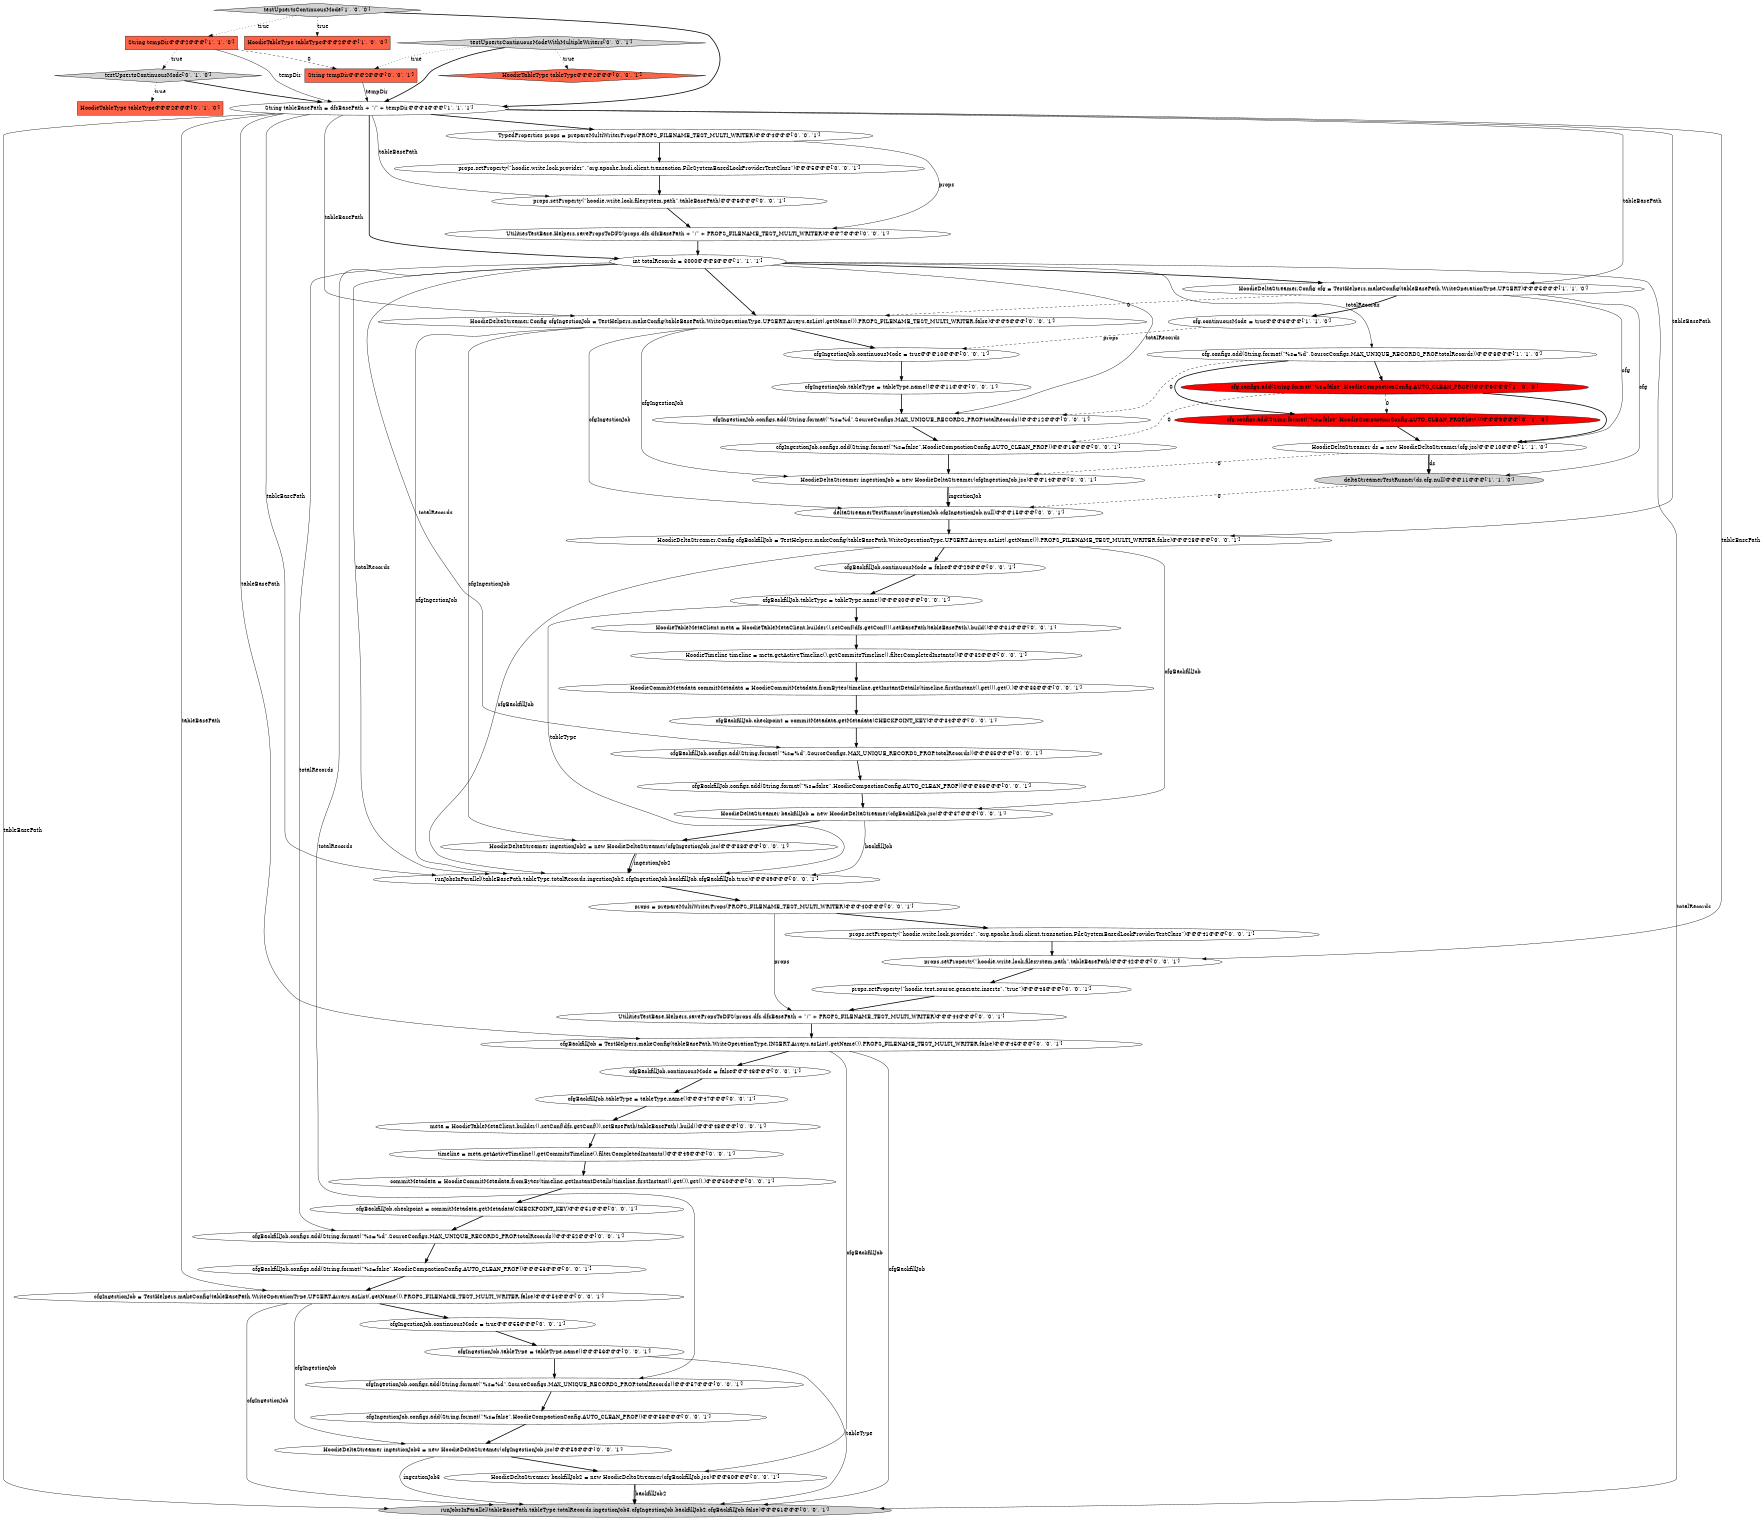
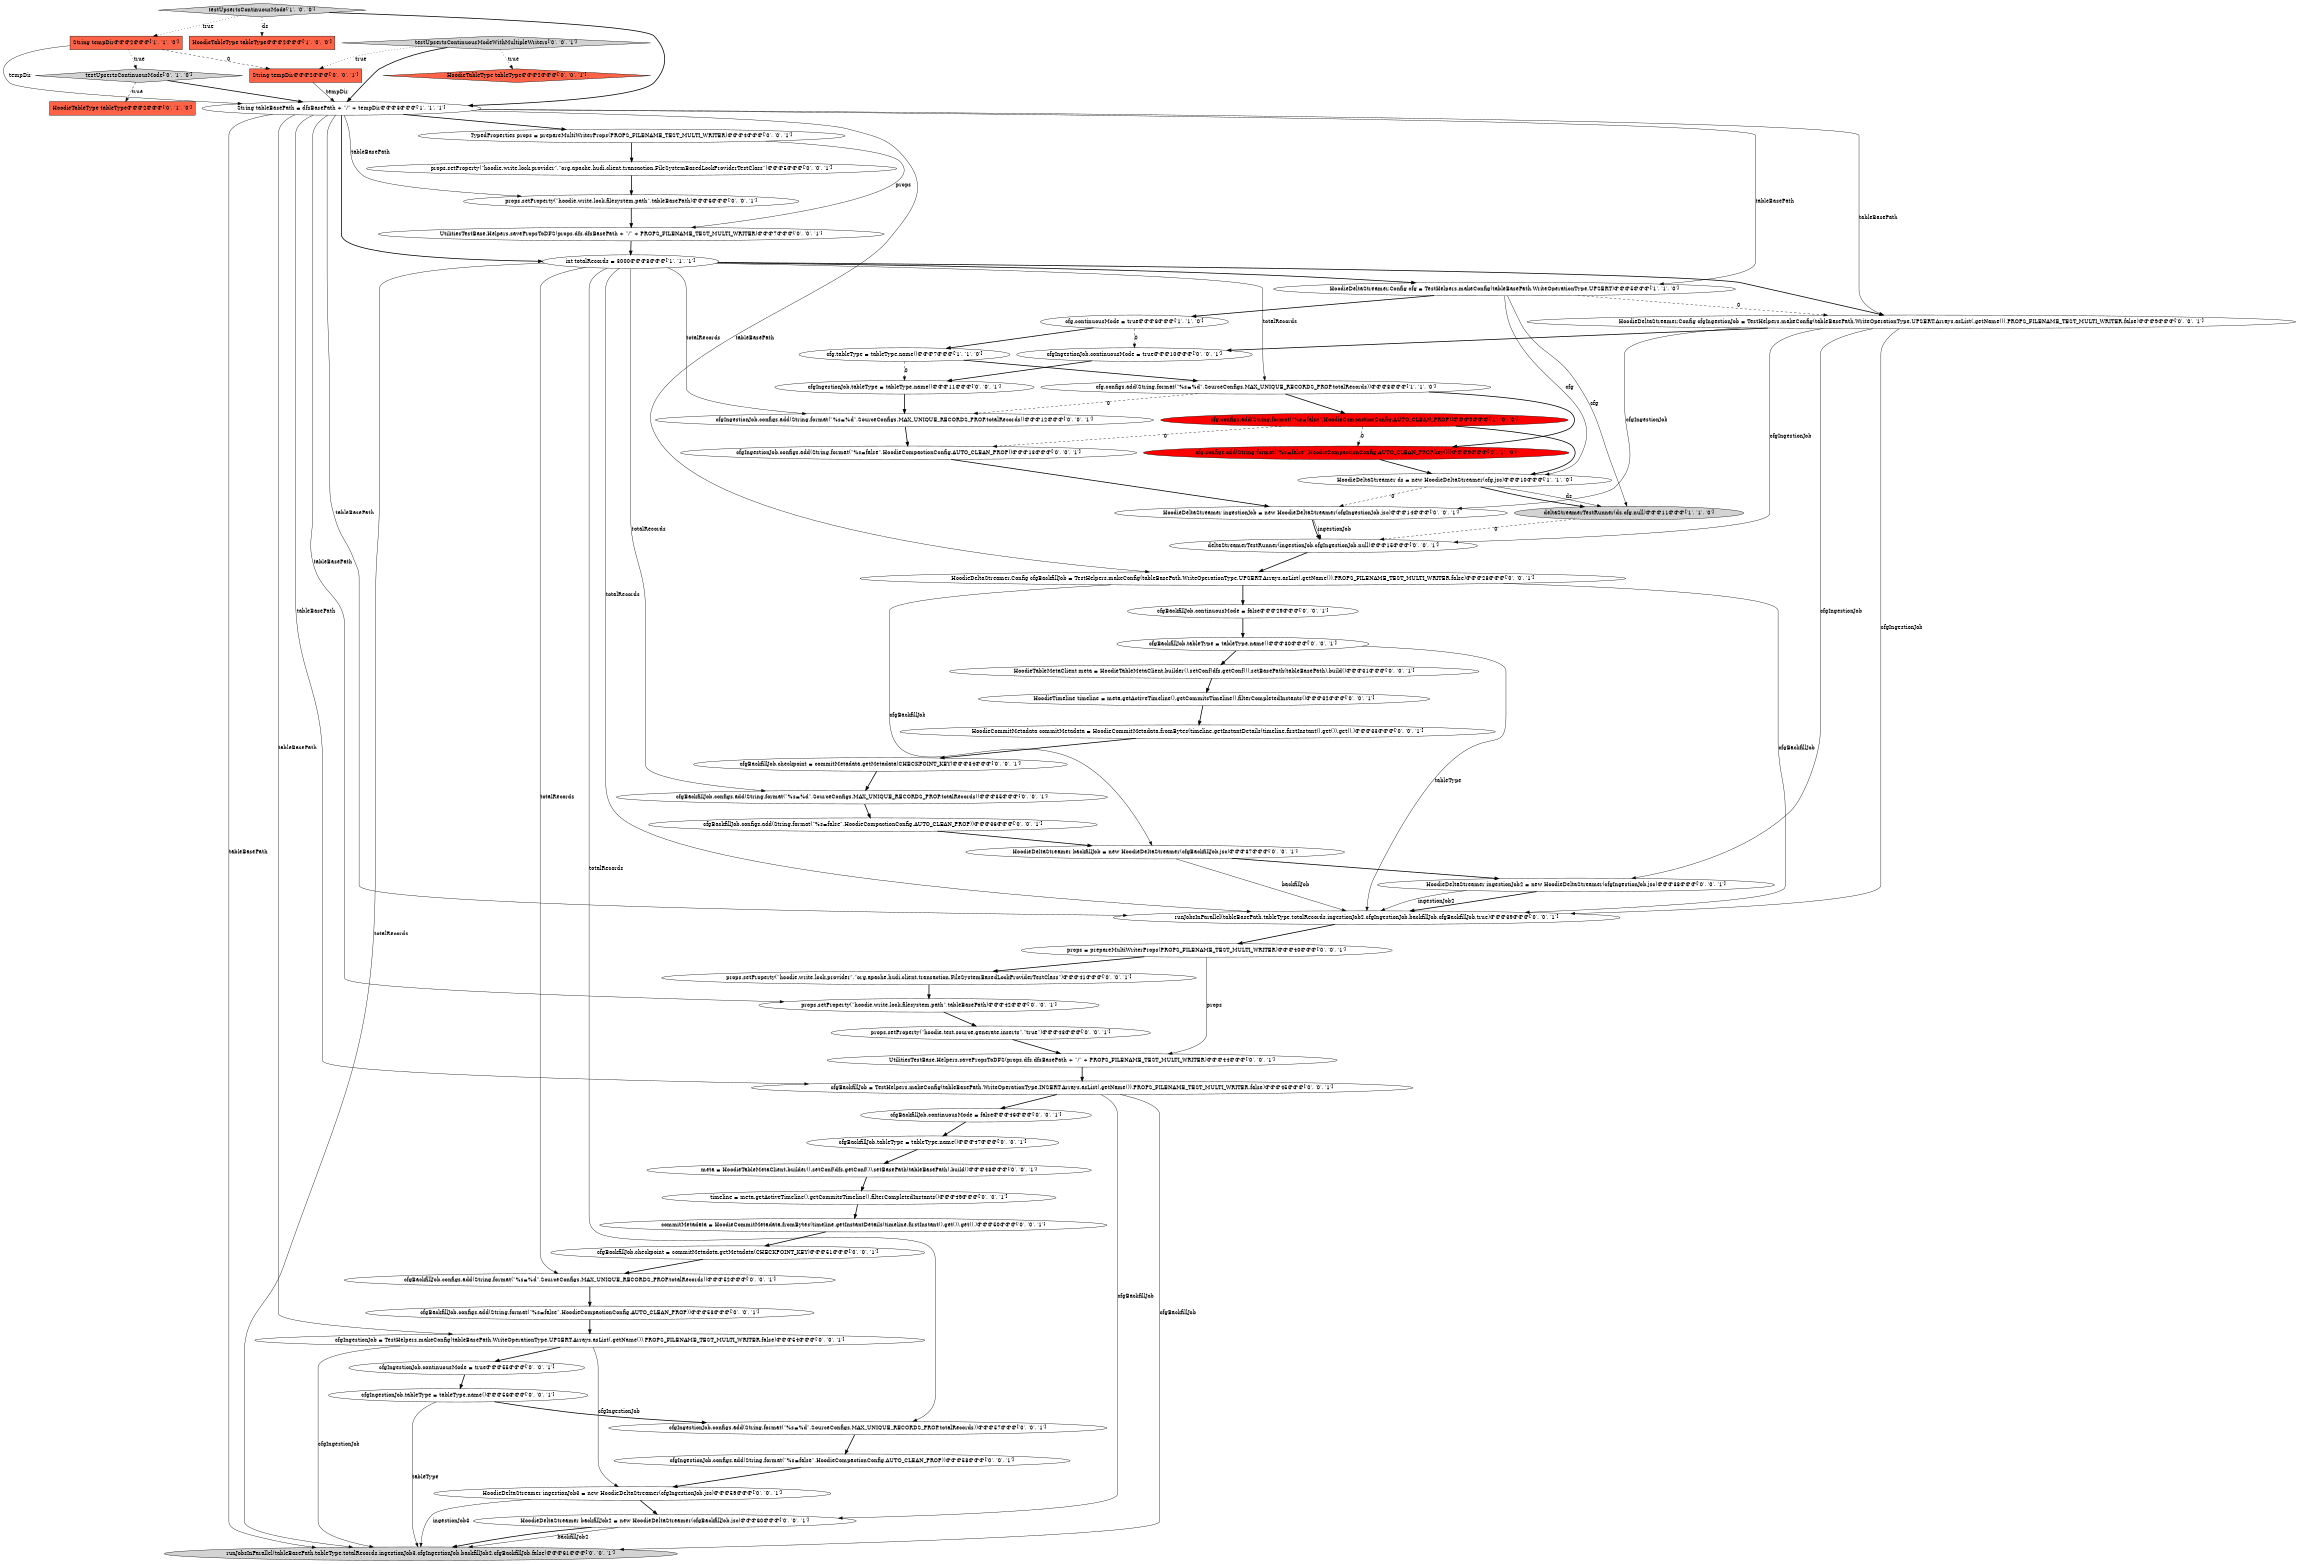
(323, 27) -> (265, 27)
(155, 90) -> (132, 90)
(1111, 338) -> (1136, 338)
none -> (905, 355)
